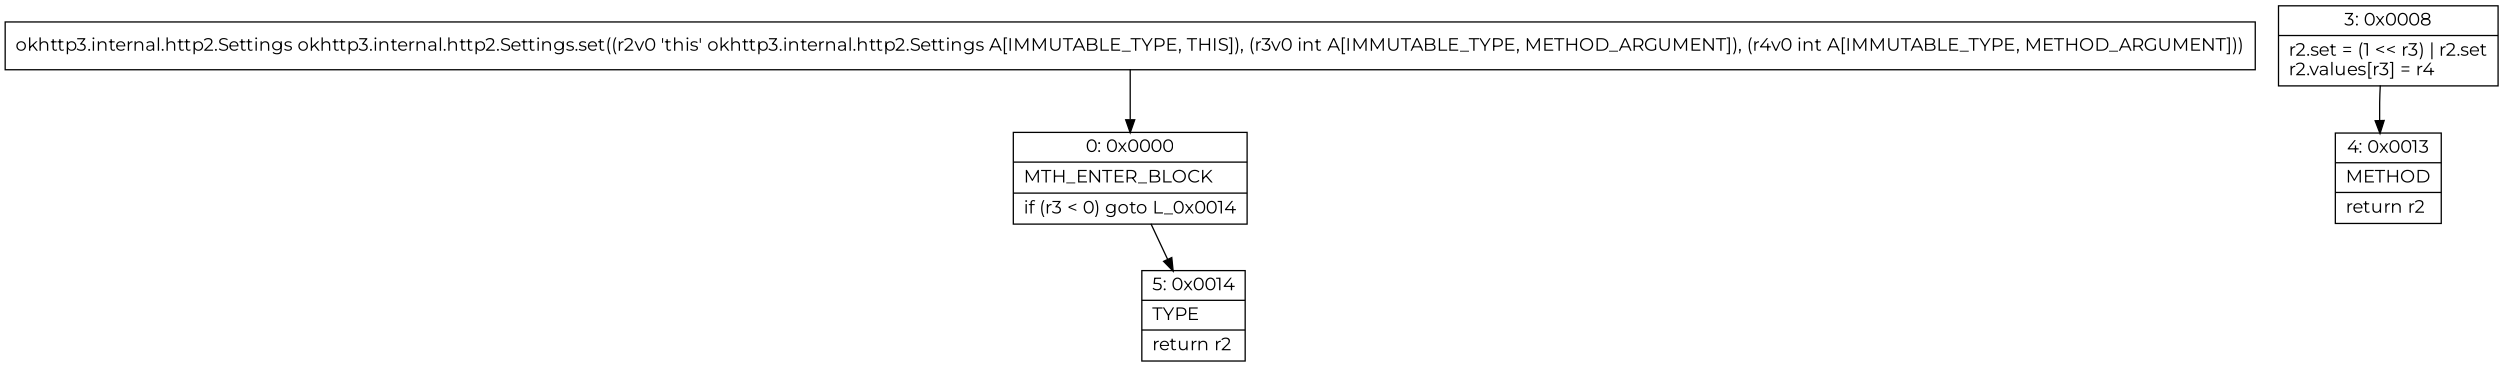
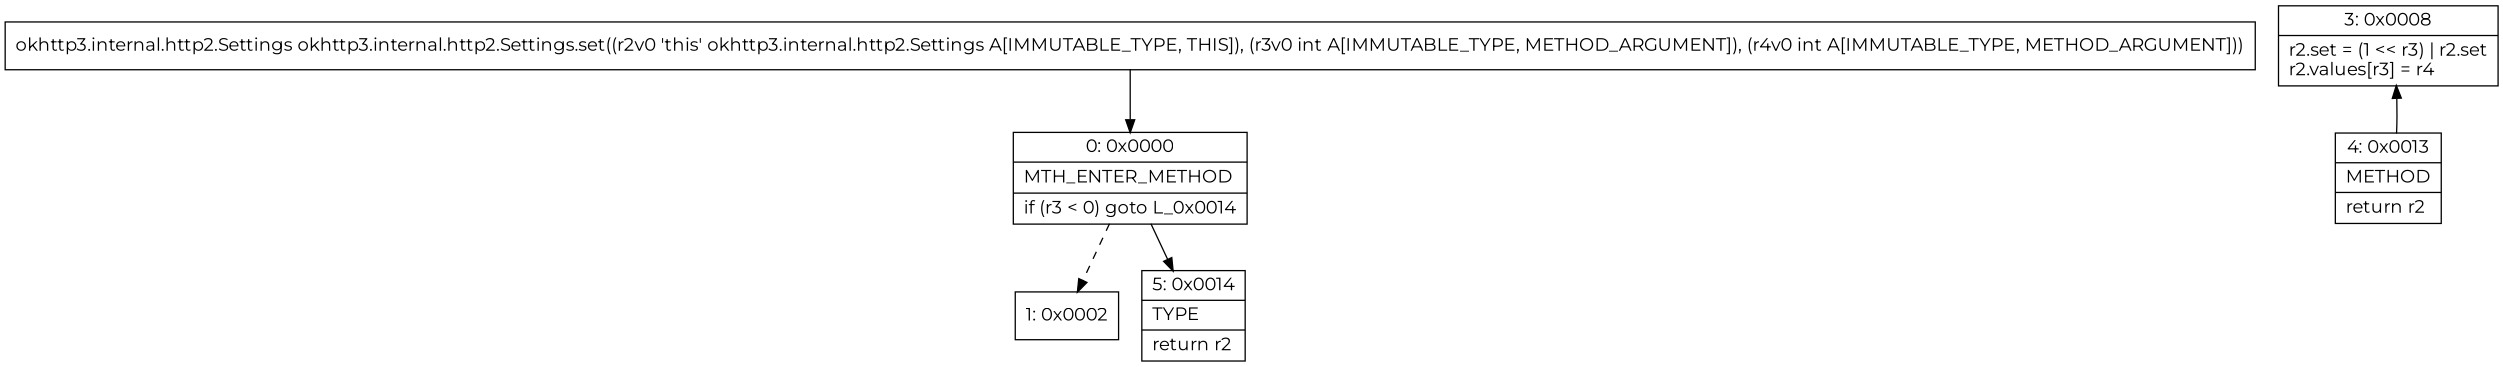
(2380, 103) -> (2397, 116)
(1119, 177) -> (1128, 177)
none -> (1067, 316)
